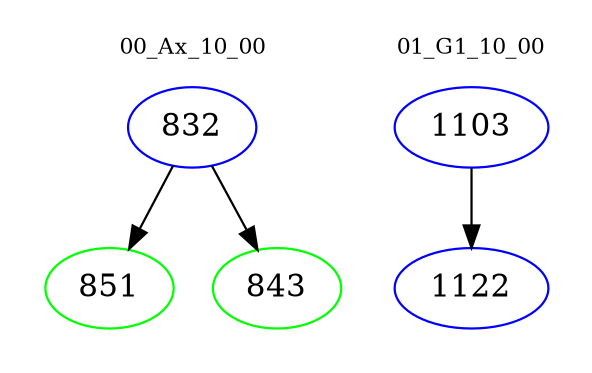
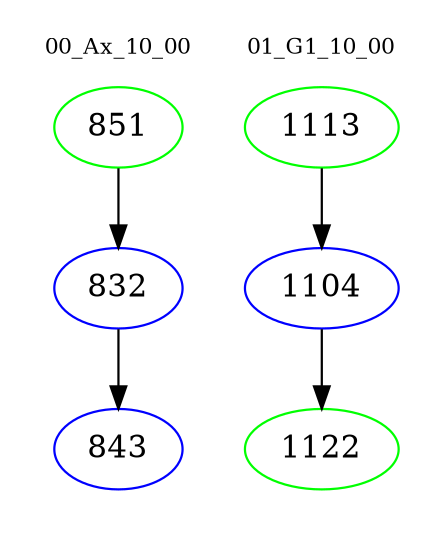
none -> (322, 127)
(472, 127) -> (322, 288)
(156, 197) -> (118, 197)
(277, 288) -> (118, 449)
(472, 288) -> (322, 449)
